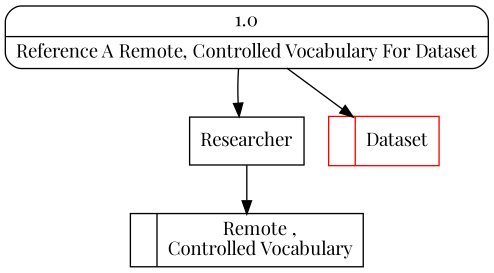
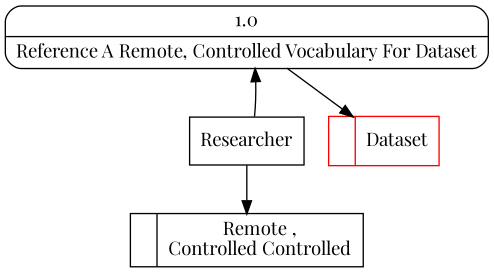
(238, 86) -> (256, 99)
(260, 249) -> (260, 249)
